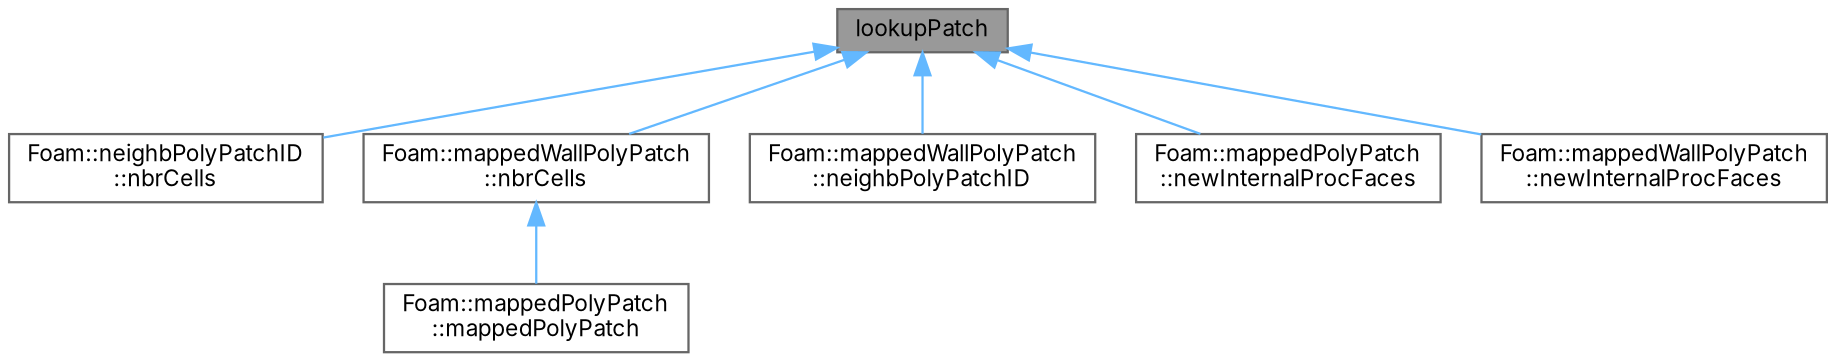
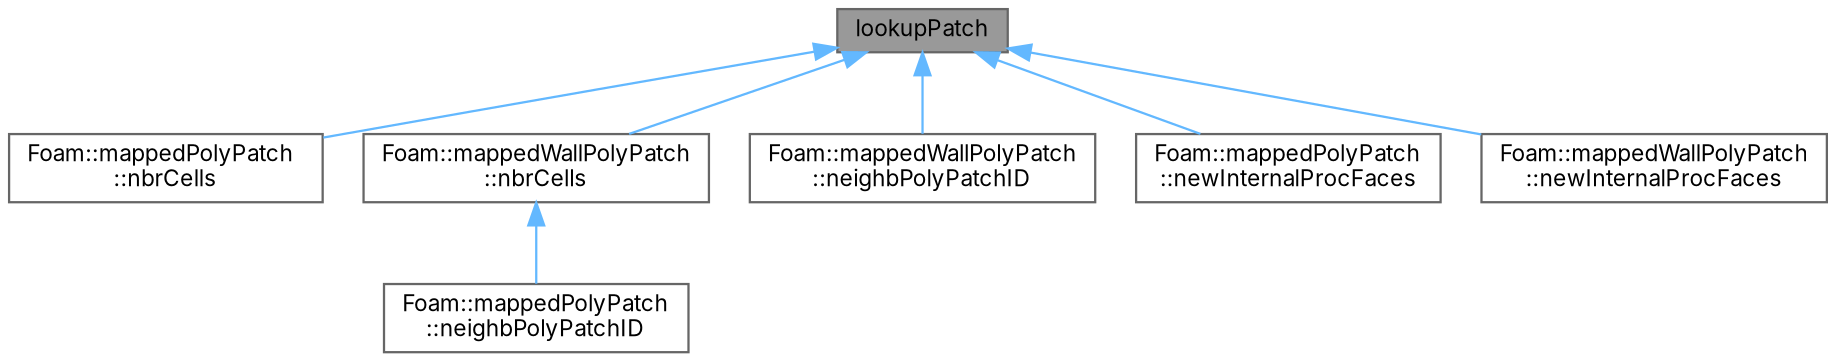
(166, 168) -> (166, 168)
(536, 318) -> (536, 318)
